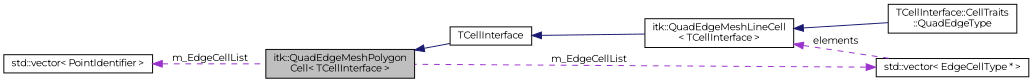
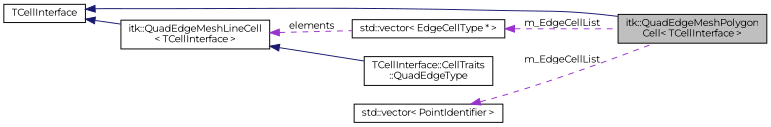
(437, 46) -> (357, 8)
